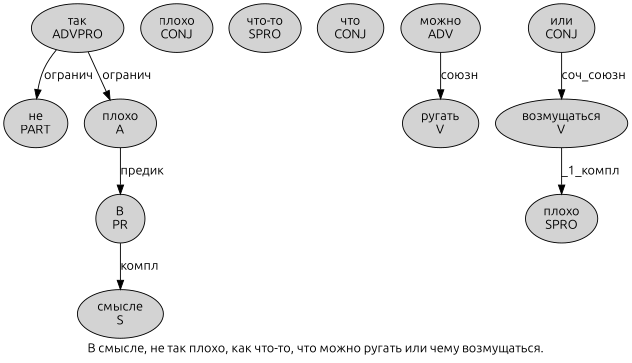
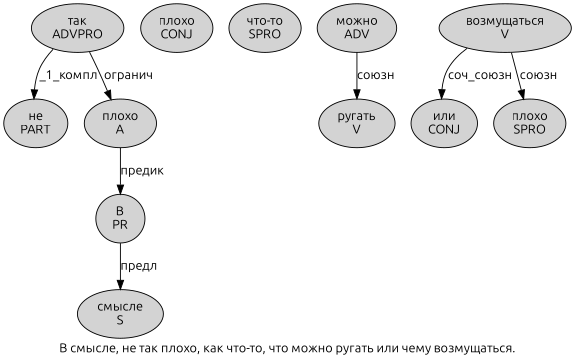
(351, 28) -> none
(562, 71) -> (450, 66)
(69, 76) -> (69, 76)
(591, 171) -> (539, 76)
(140, 266) -> (139, 266)
